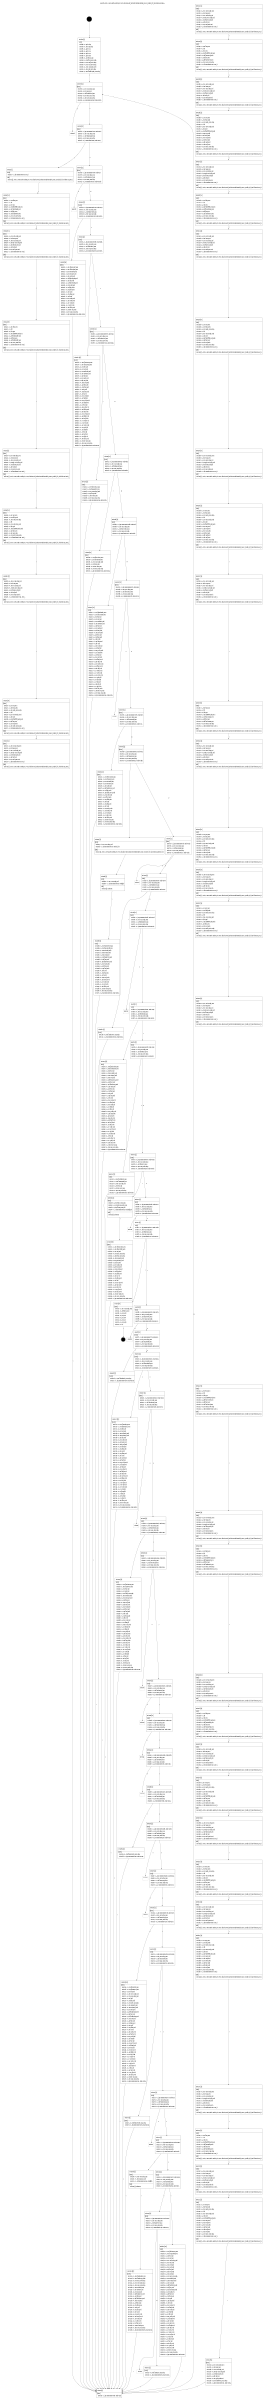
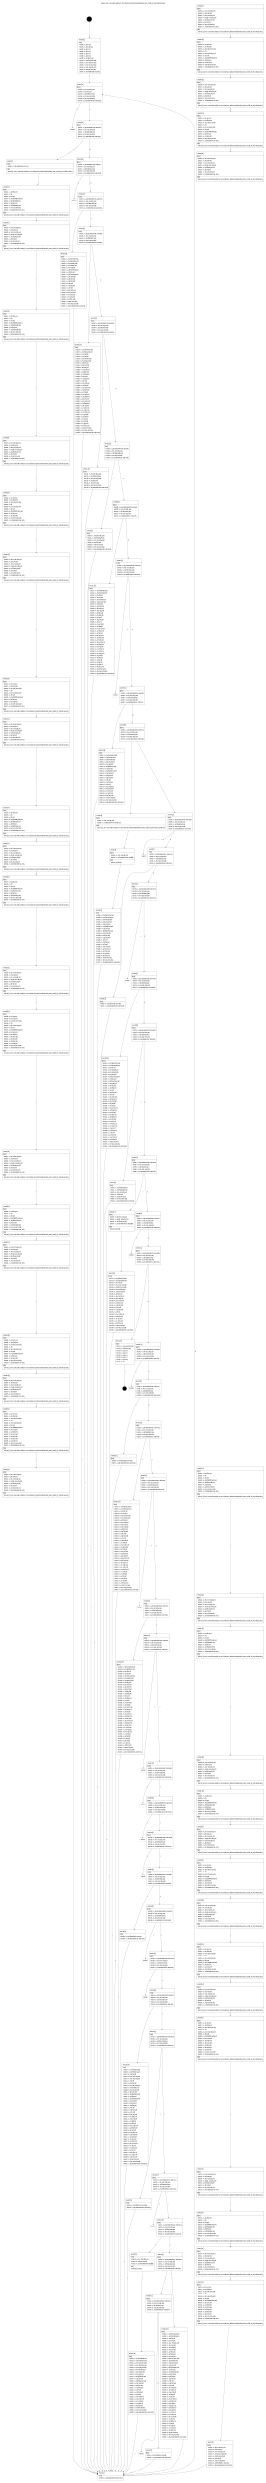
(229, 717) -> none
none -> (36, 822)
